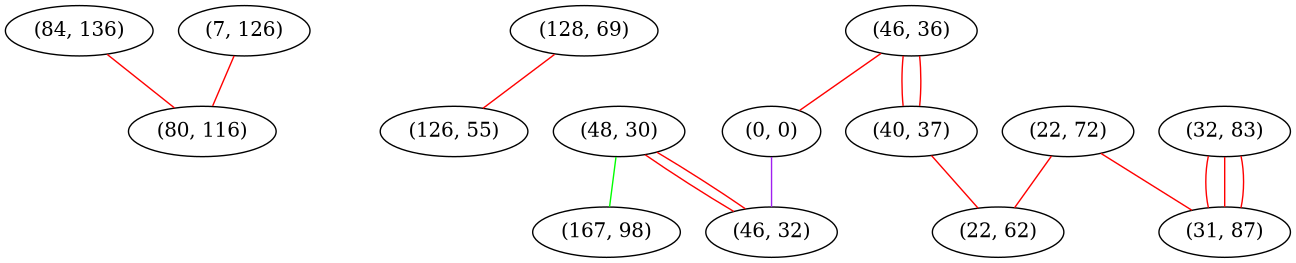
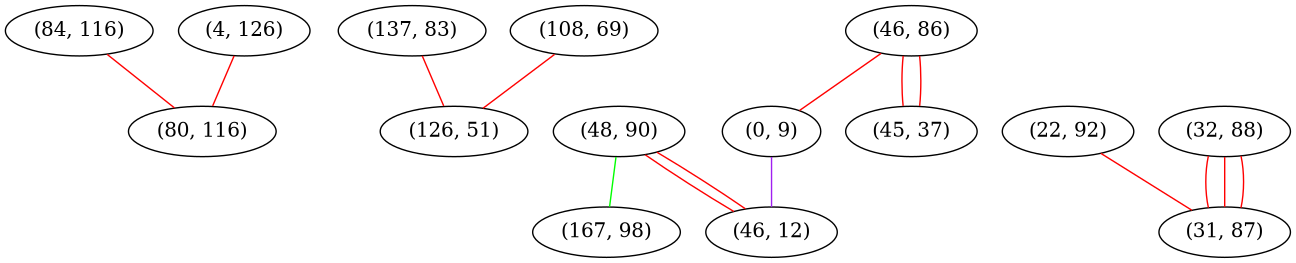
(79, 31) -> (79, 31)
(244, 31) -> (244, 31)
none -> (412, 31)
(584, 31) -> (584, 31)
(911, 31) -> (911, 31)
(454, 131) -> (454, 131)
(619, 131) -> (619, 131)
(772, 131) -> (772, 131)
(911, 131) -> (911, 131)
(1068, 131) -> (1068, 131)
(1225, 131) -> (1225, 131)
(772, 232) -> (772, 232)
(998, 232) -> none
